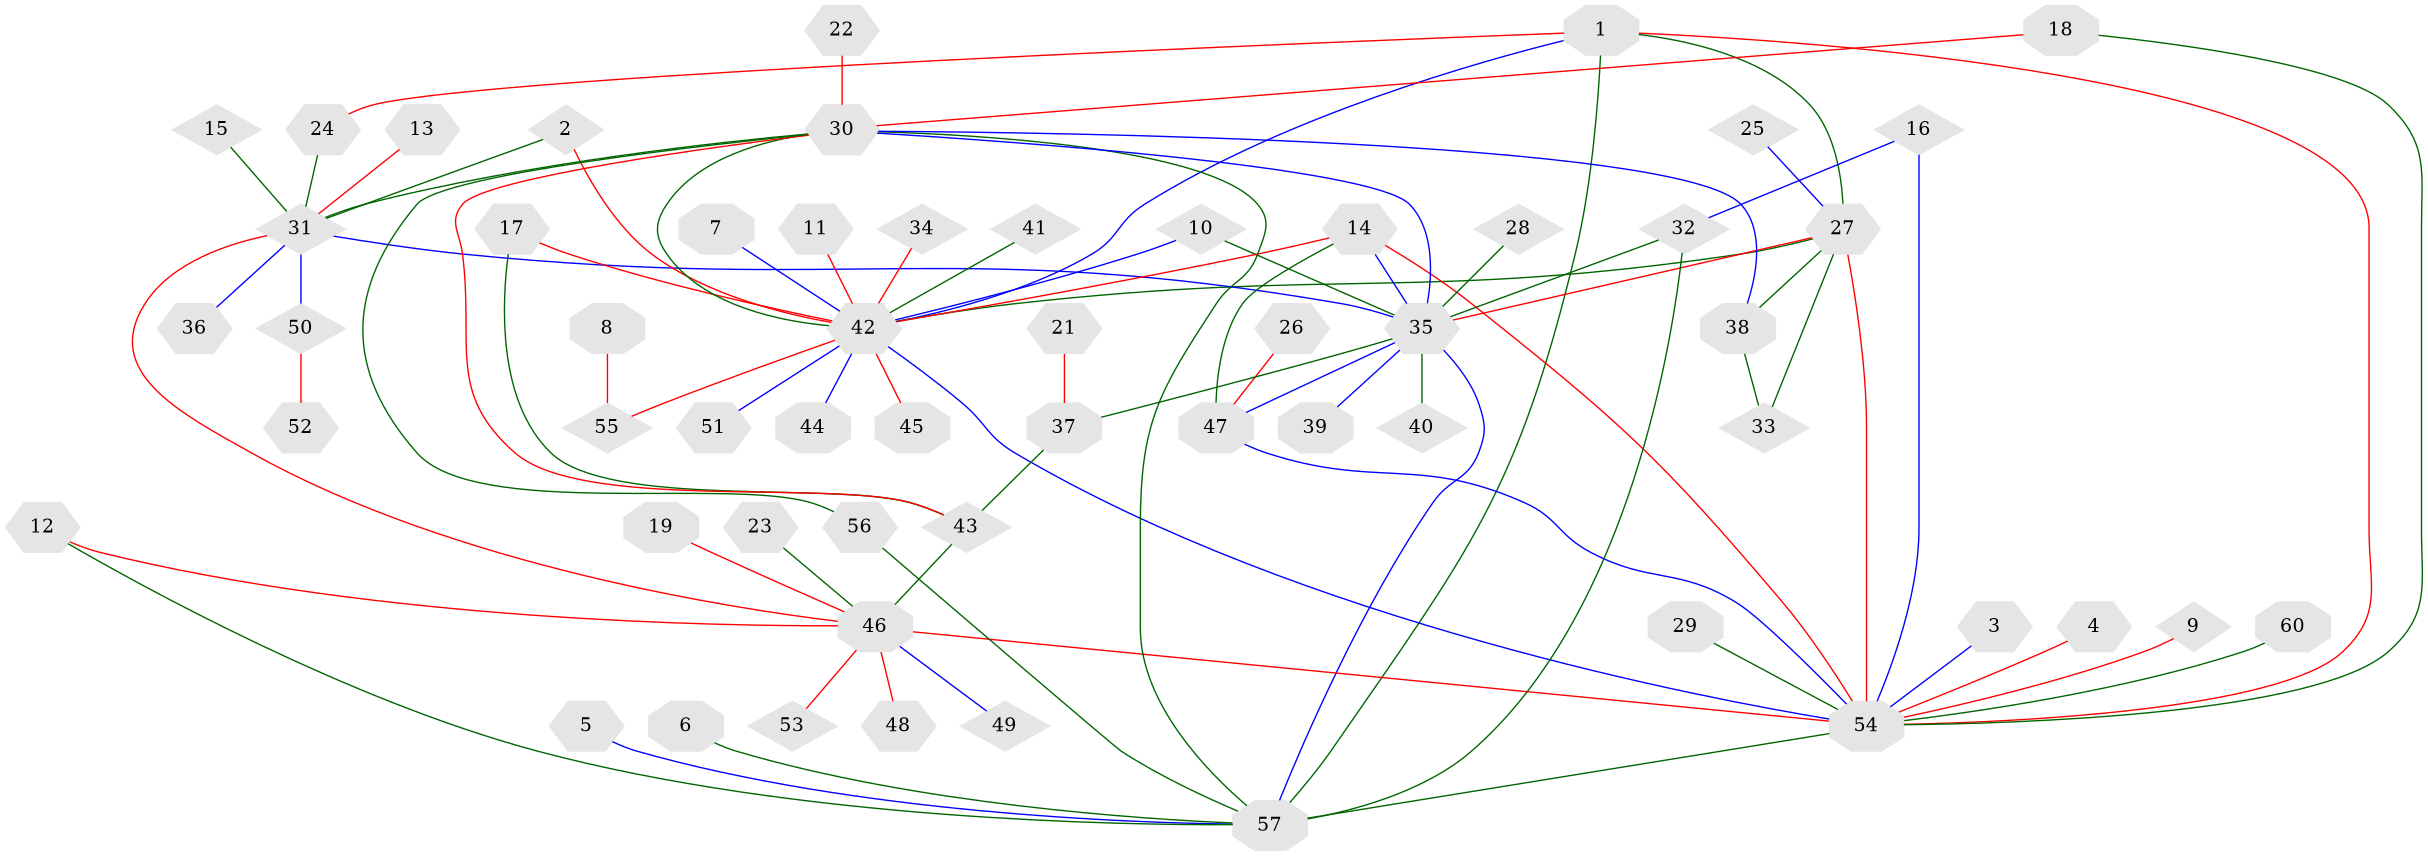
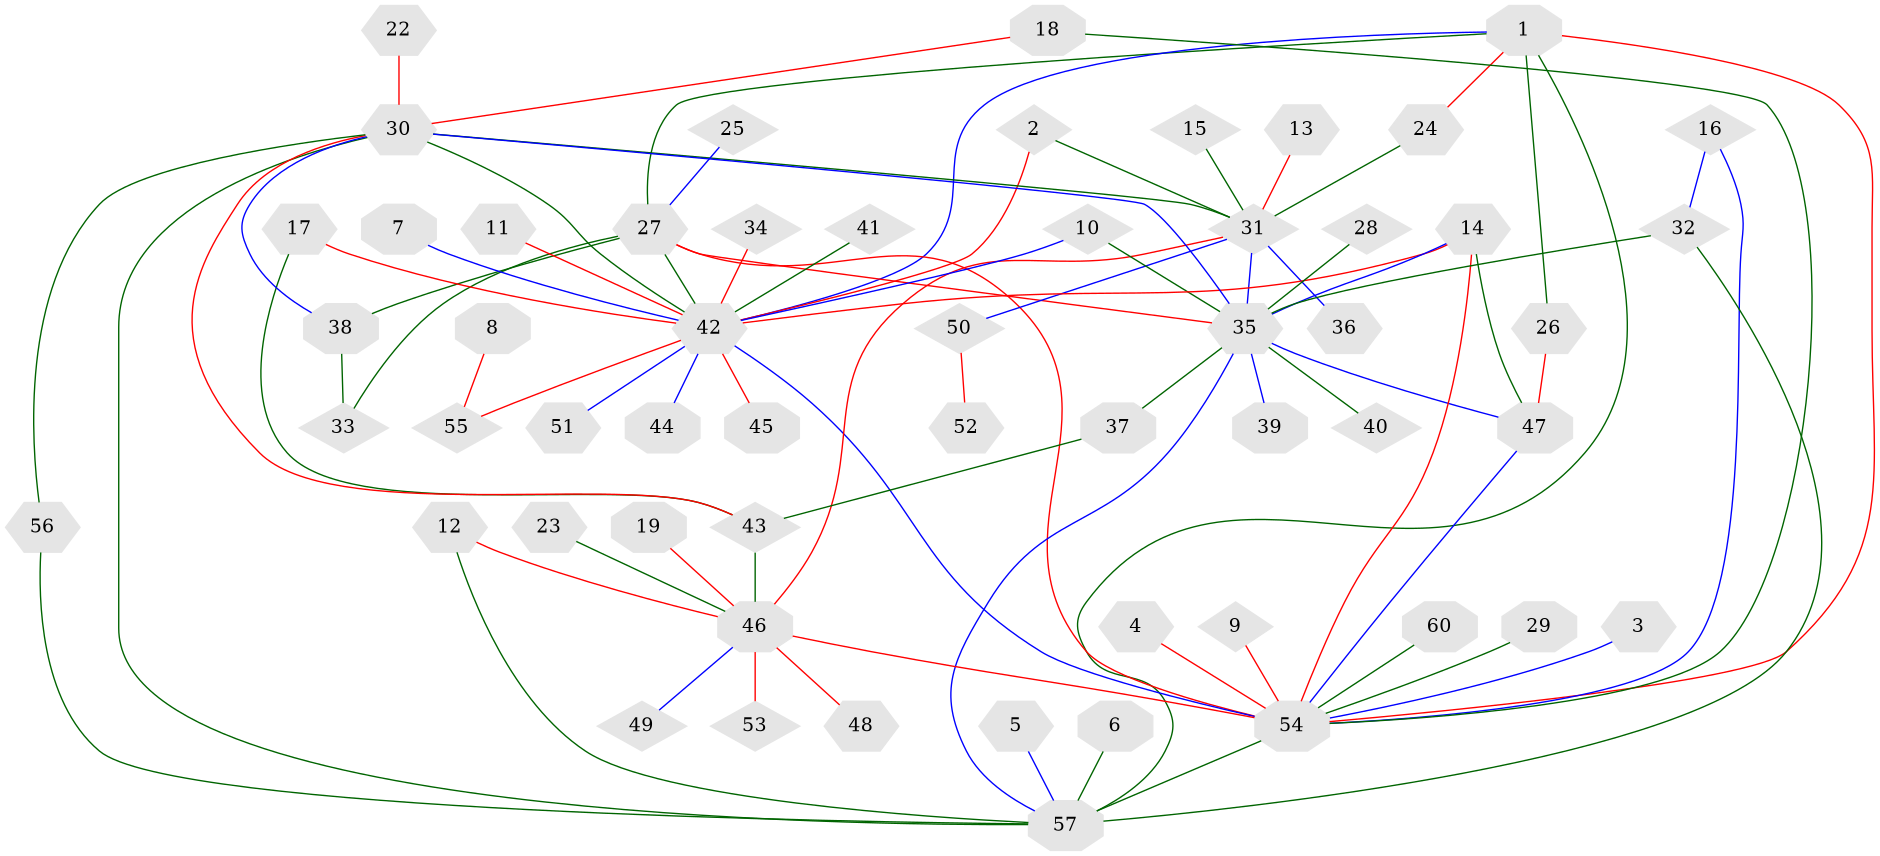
none -> (1537, 179)
(1064, 329) -> none
